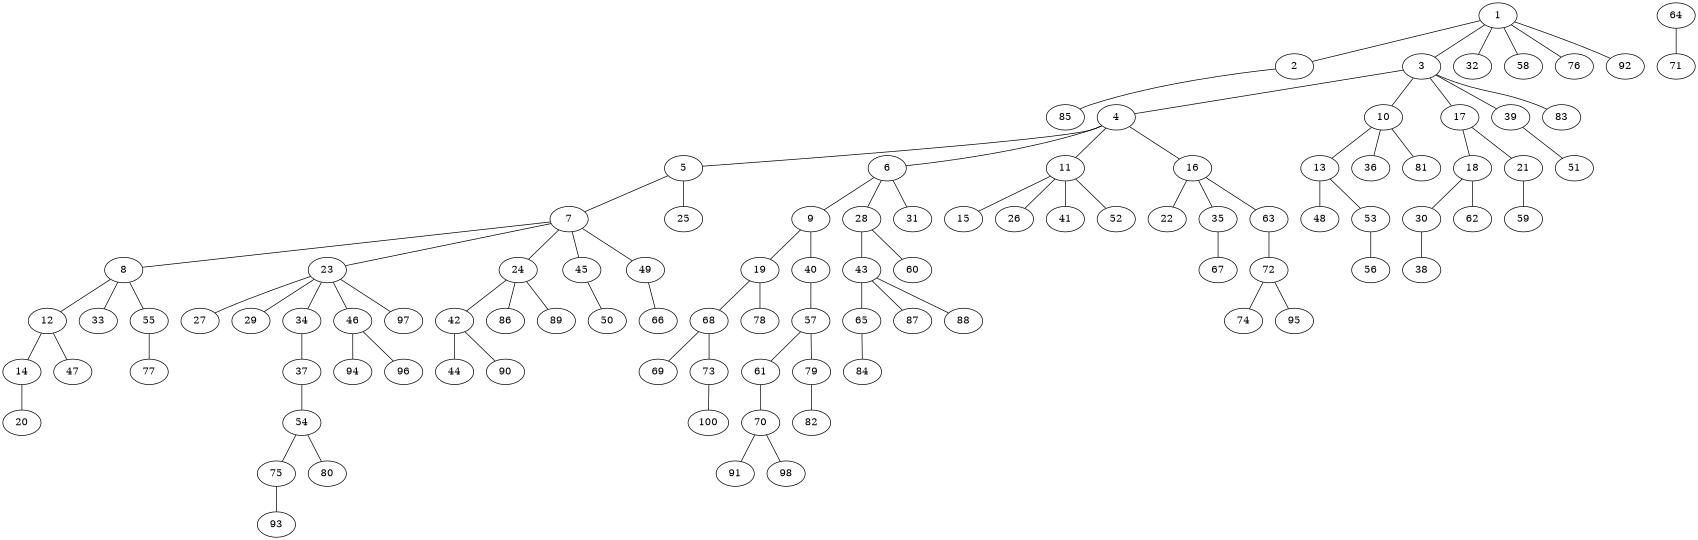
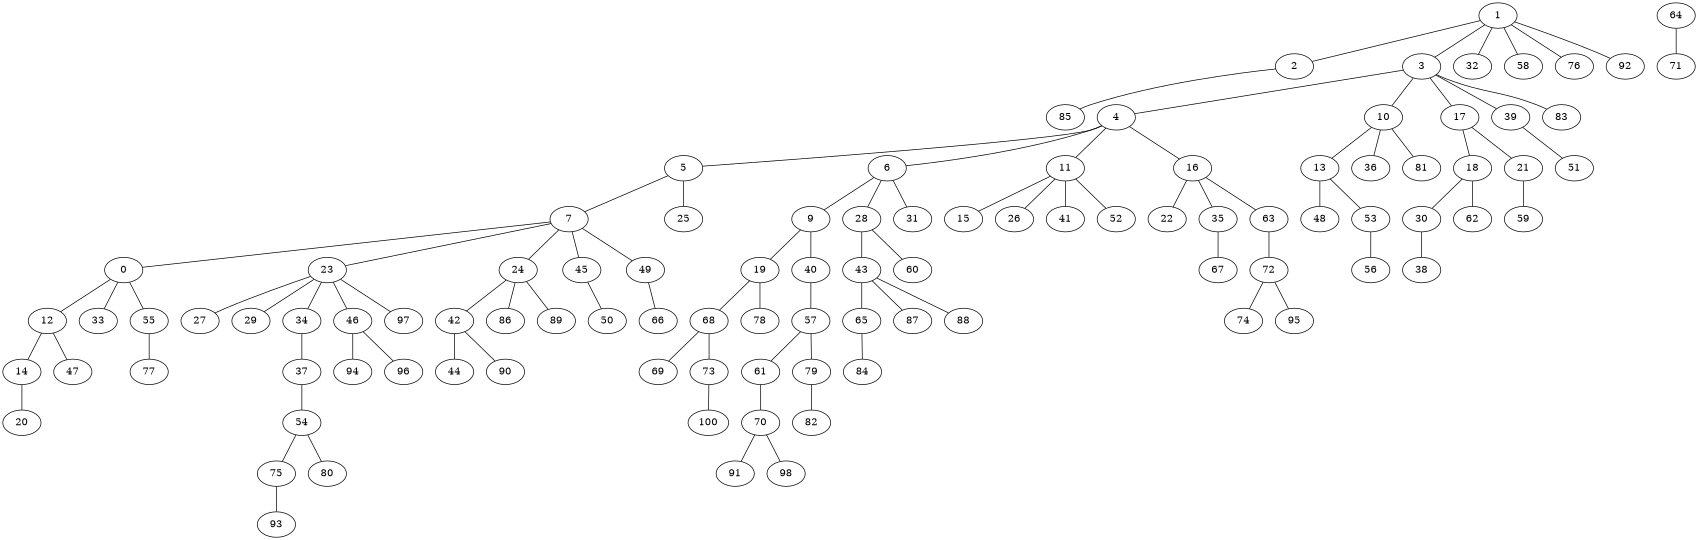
(124, 270) -> (124, 270)
